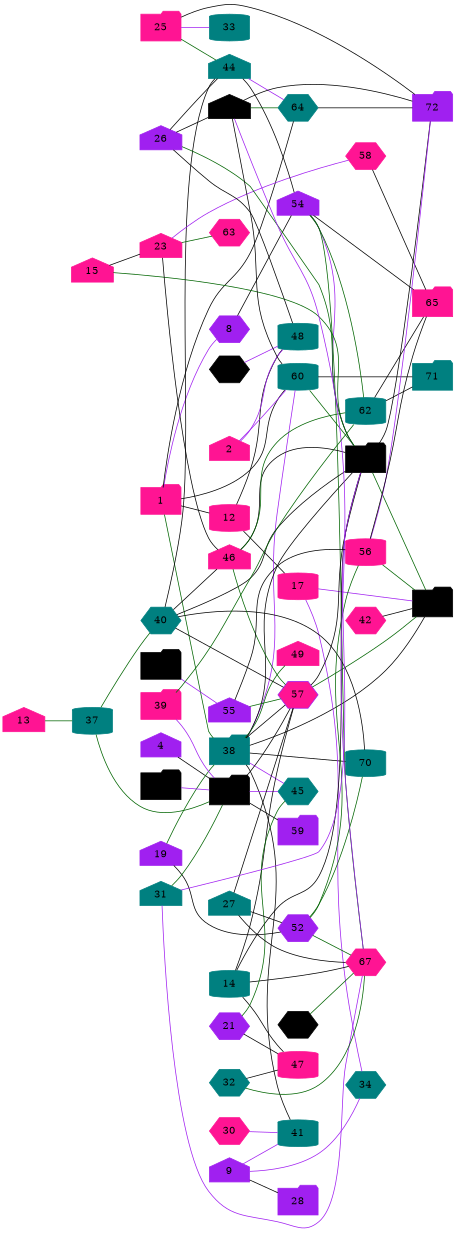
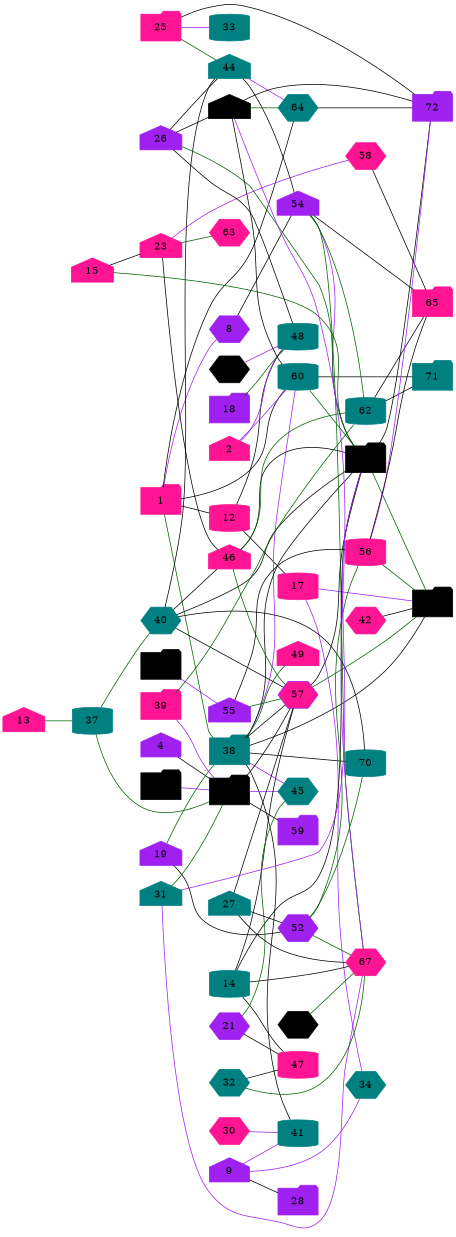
none -> (229, 409)
